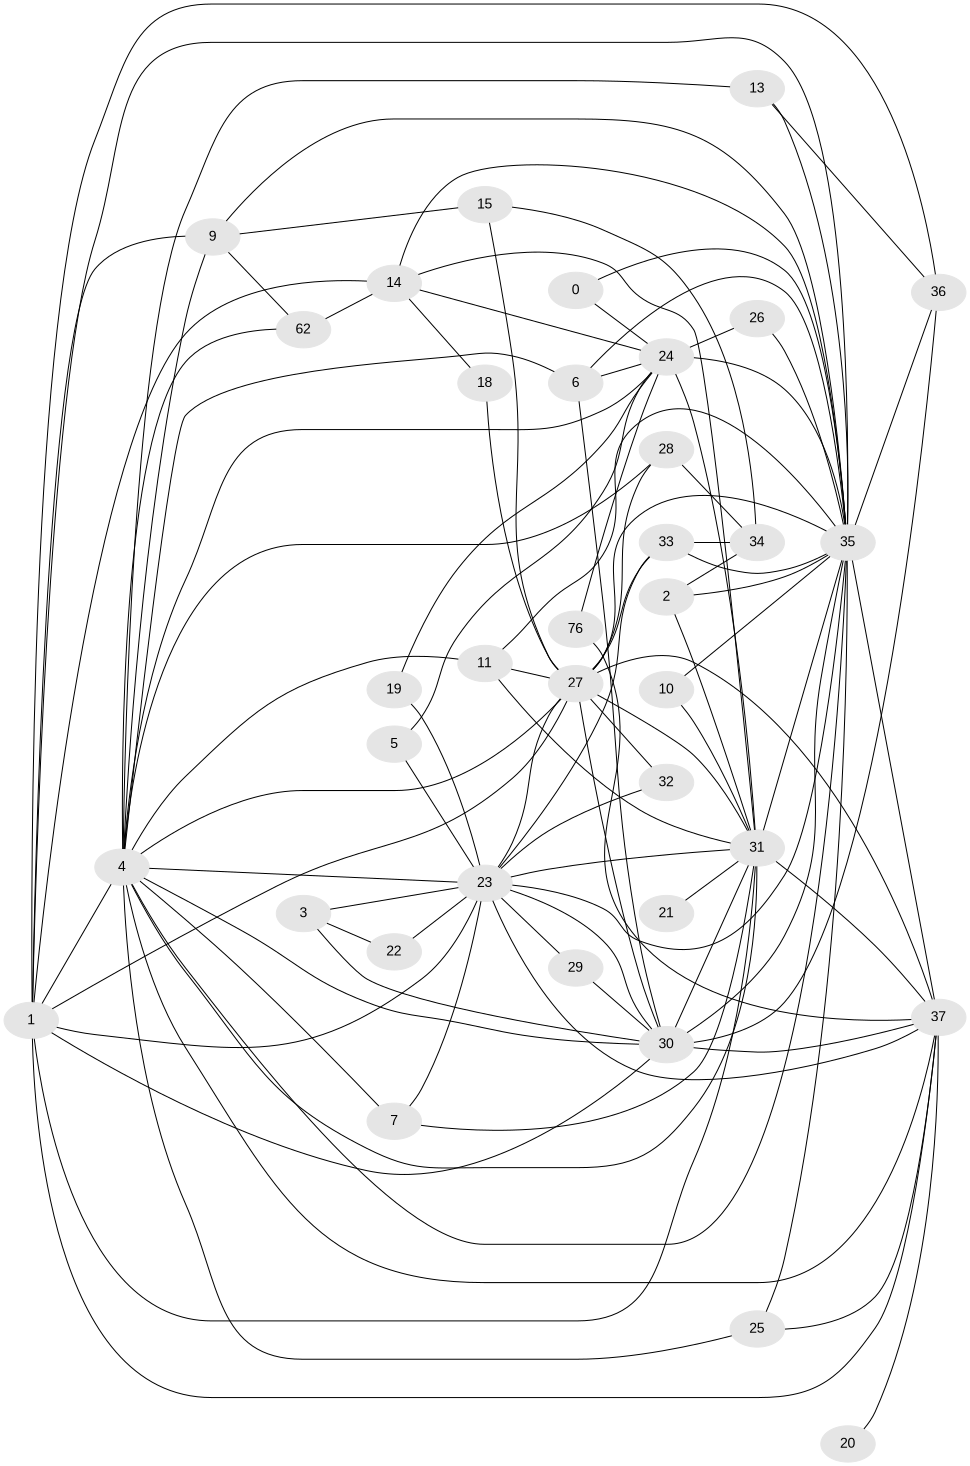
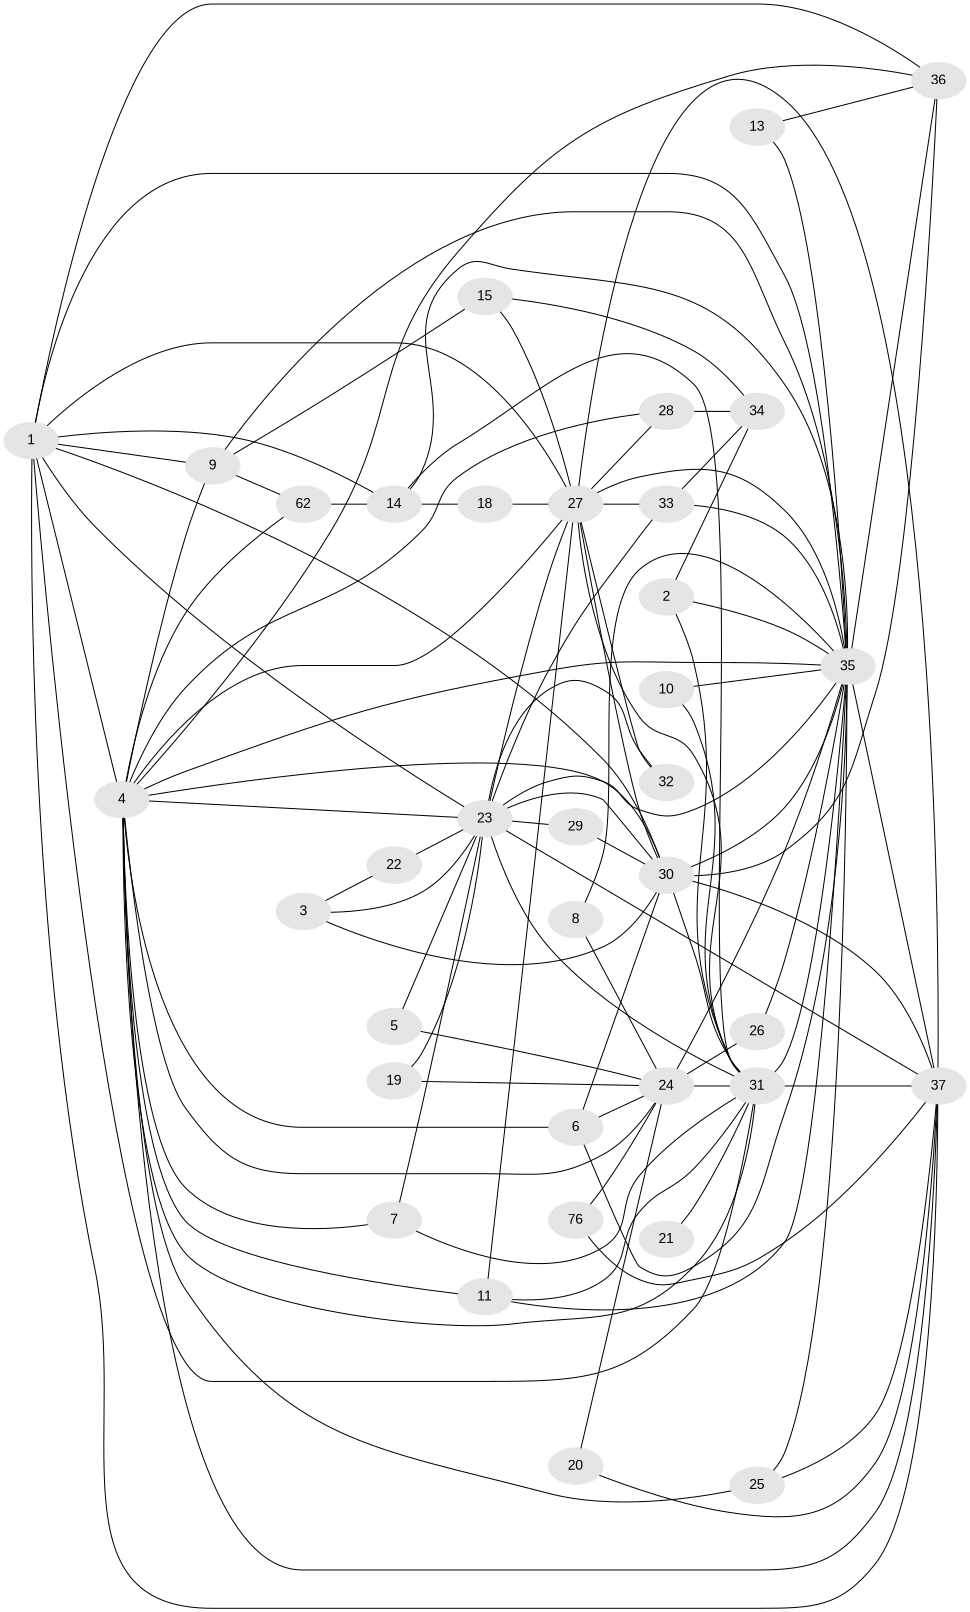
(181, 223) -> (425, 298)
(576, 290) -> (576, 920)
(530, 320) -> (619, 1285)
